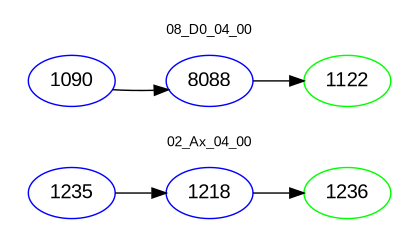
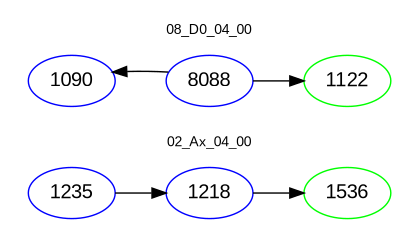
(133, 90) -> (148, 71)
(347, 193) -> (347, 193)
